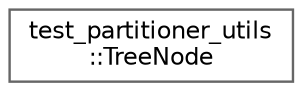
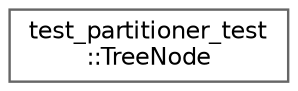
(151, 46) -> (149, 46)
